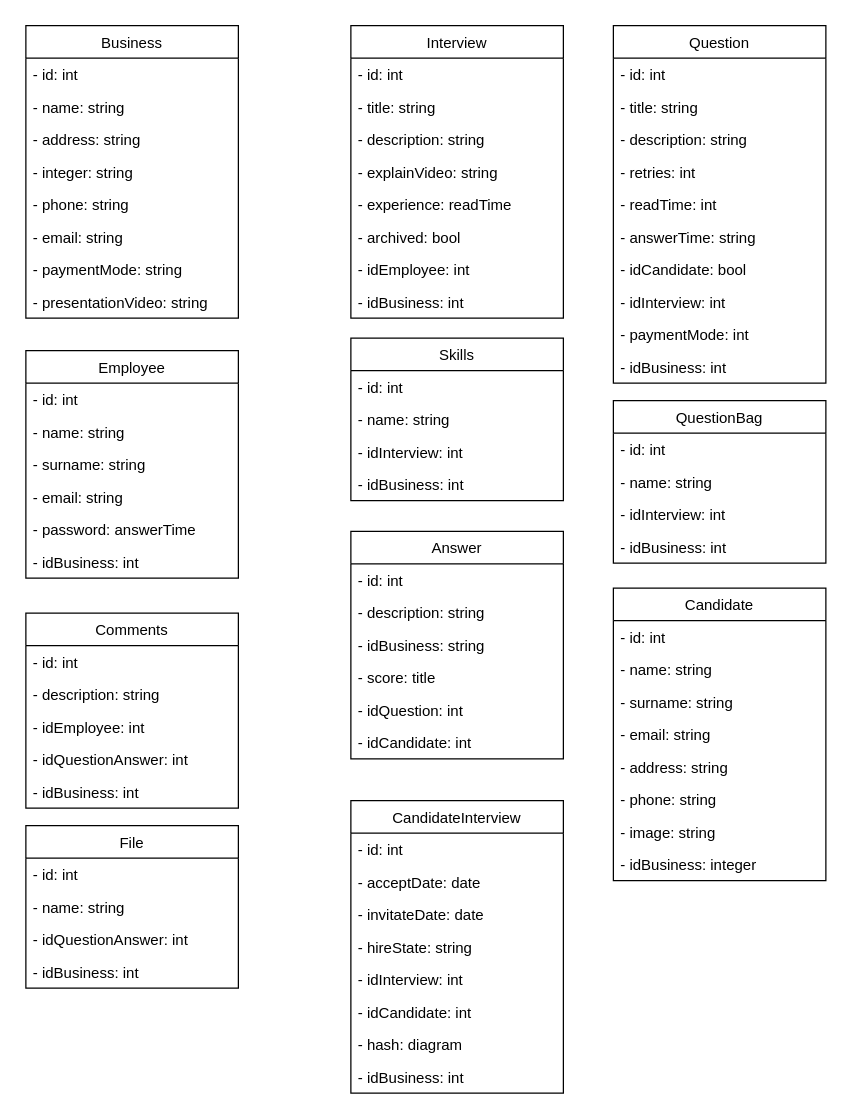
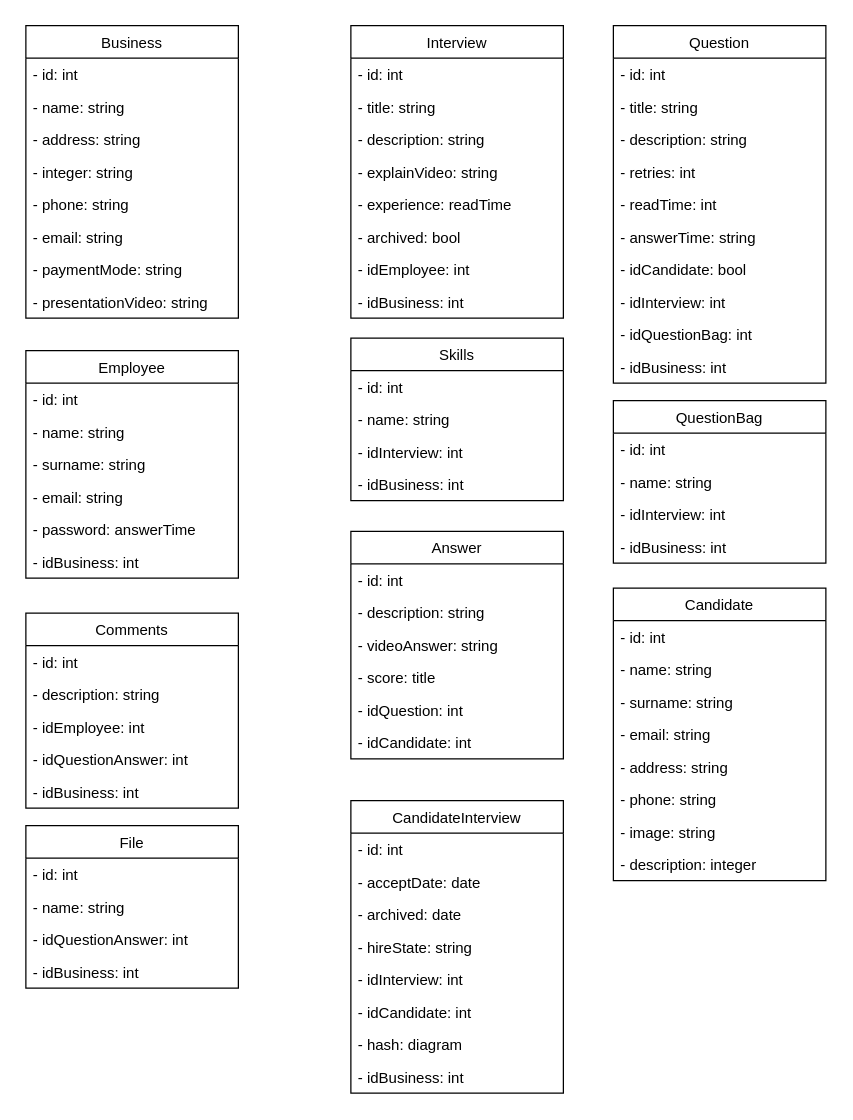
(688, 335) -> (692, 335)
(430, 646) -> (436, 646)
(697, 865) -> (701, 865)
(432, 915) -> (417, 915)
